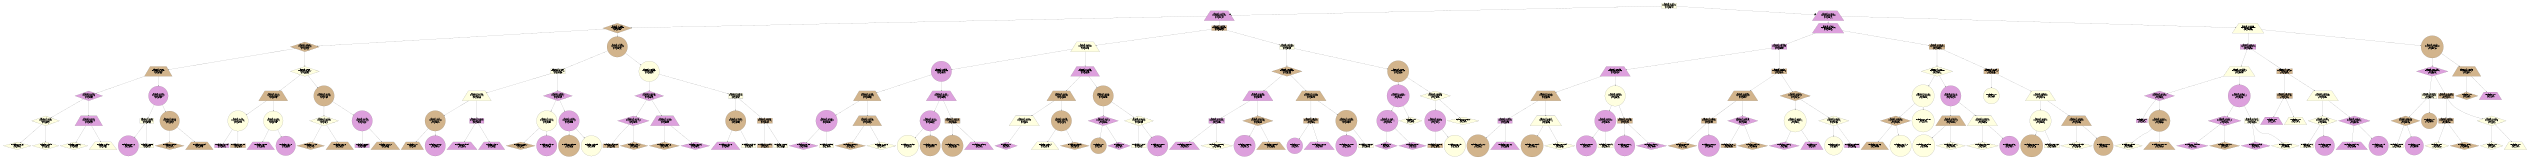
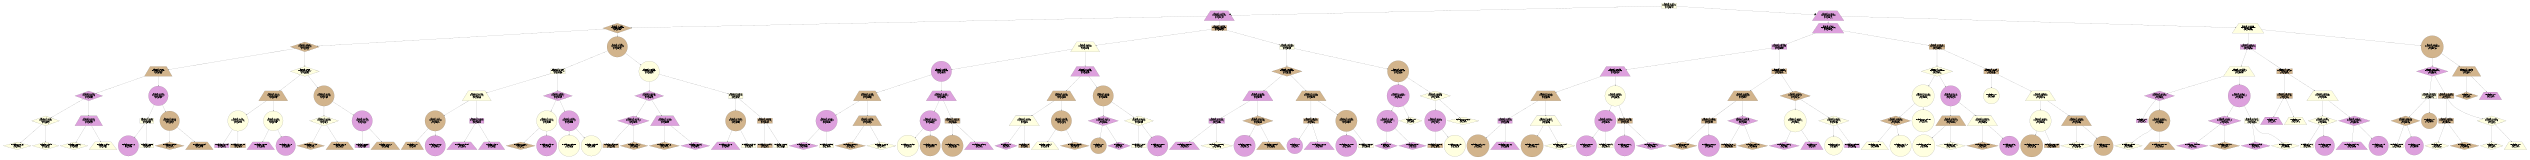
(128, 146) -> (128, 146)
(569, 146) -> (569, 146)
none -> (1024, 146)
(1875, 146) -> (1875, 146)
(1982, 146) -> (1982, 146)
(2052, 146) -> (2052, 146)
